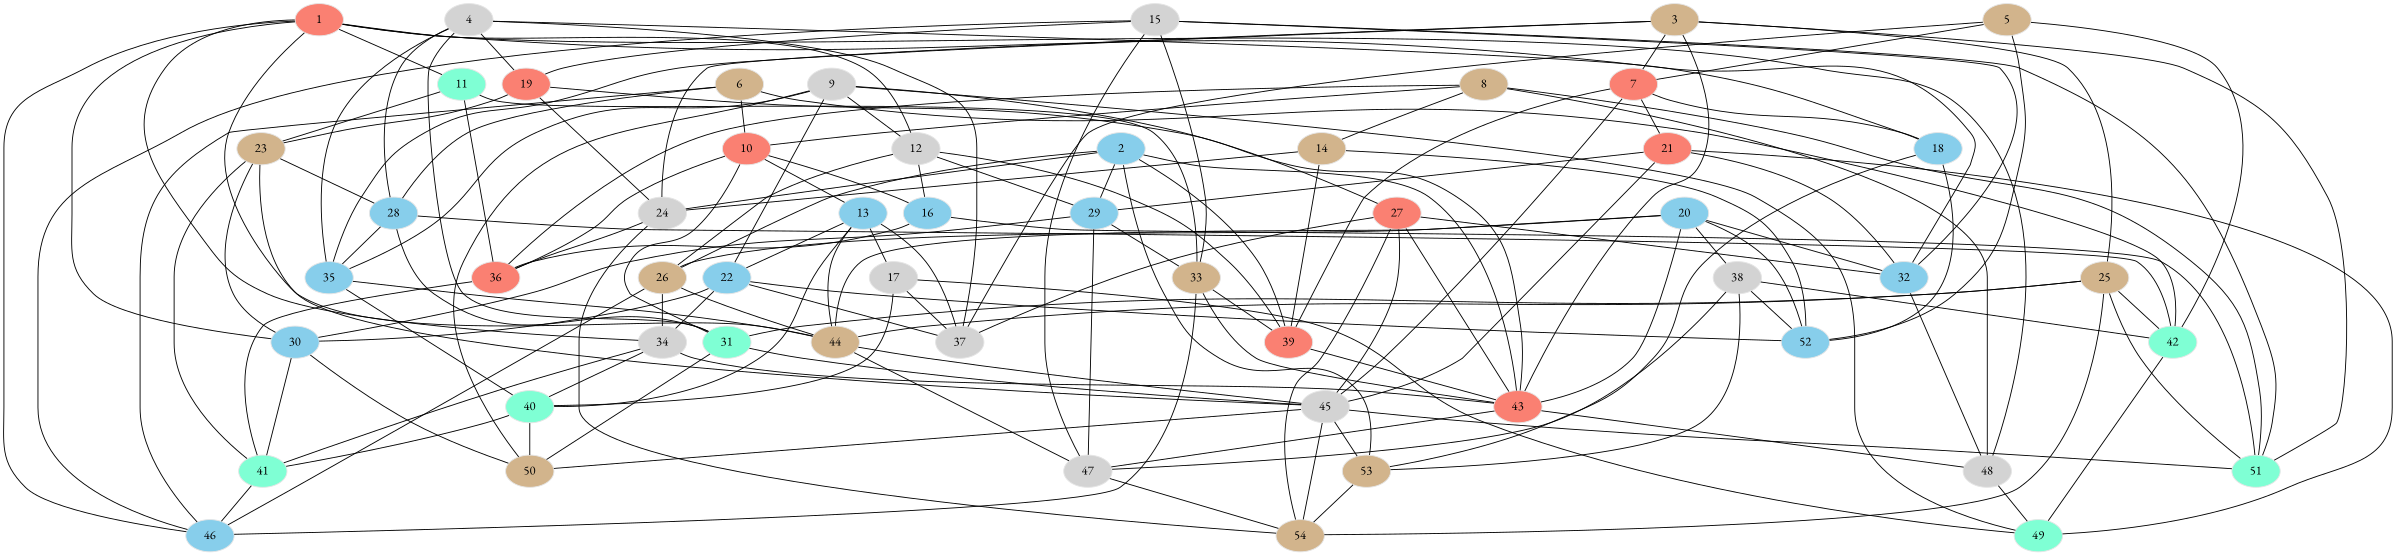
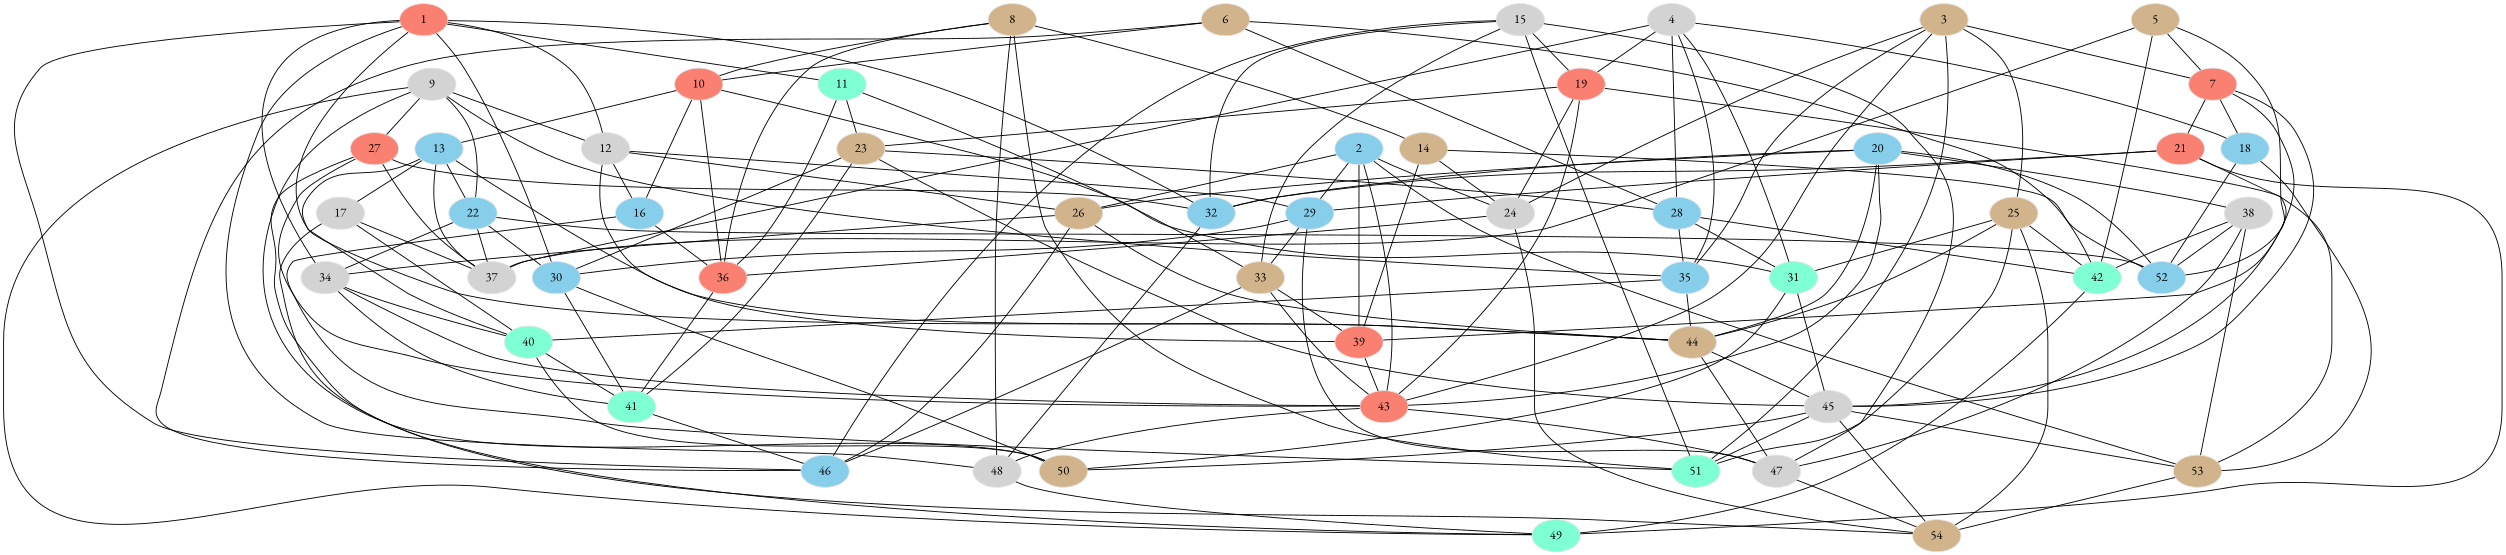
none -> (2112, 163)
(1385, 317) -> none
